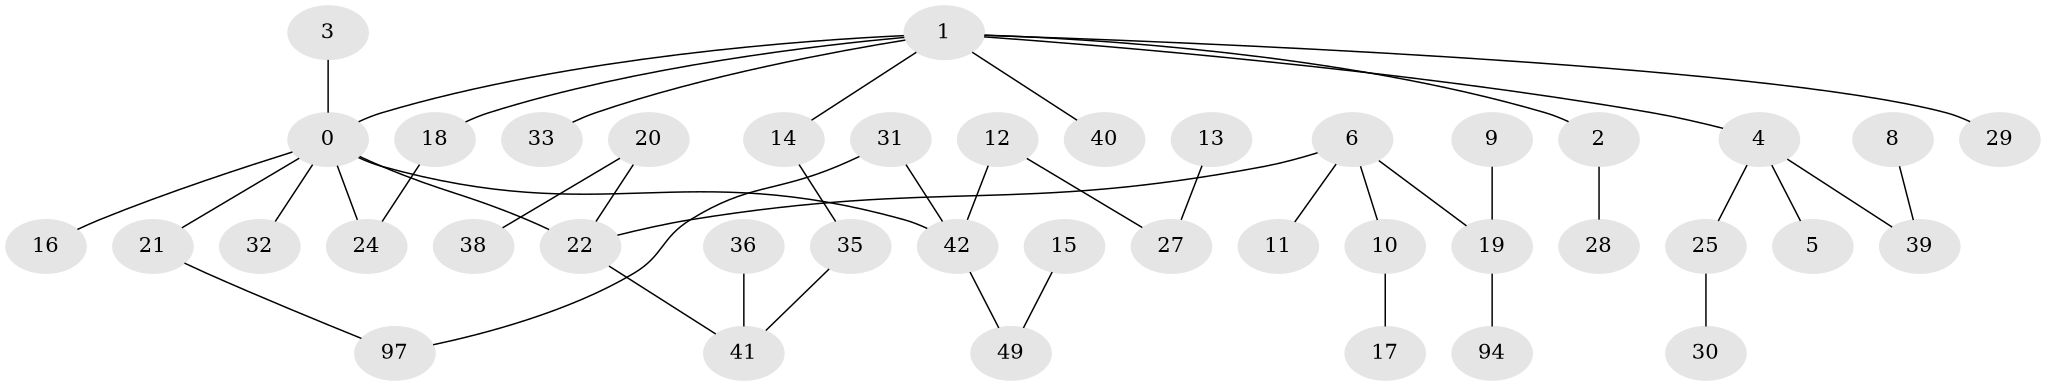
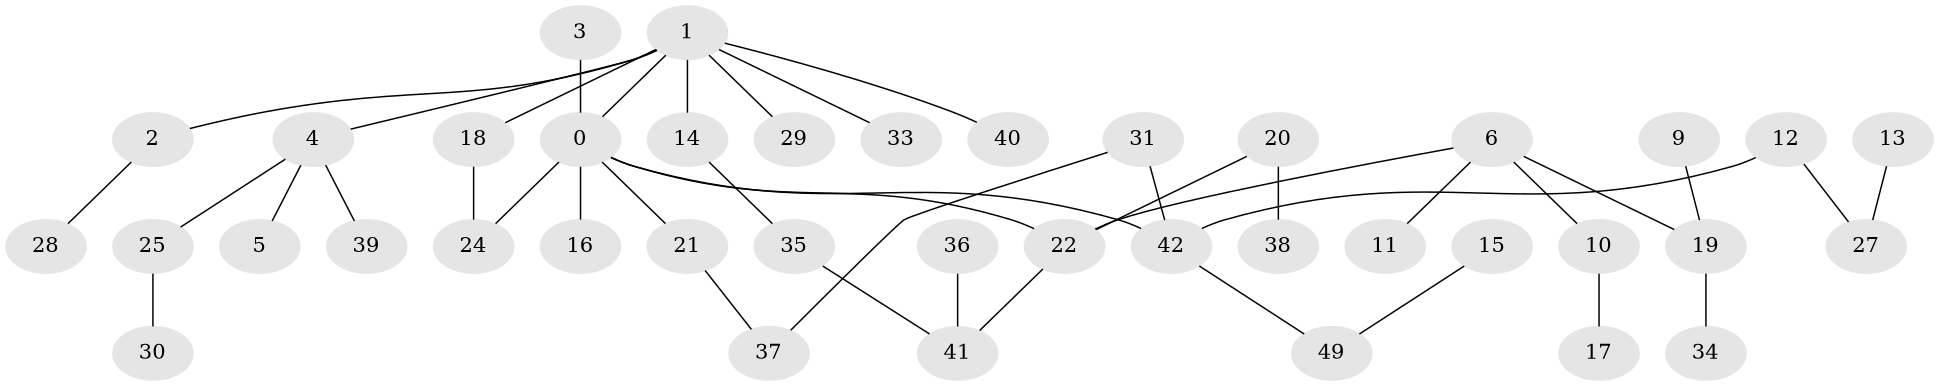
(1893, 140) -> none
(260, 246) -> none
(395, 353) -> (769, 353)
(1492, 353) -> (1706, 353)
